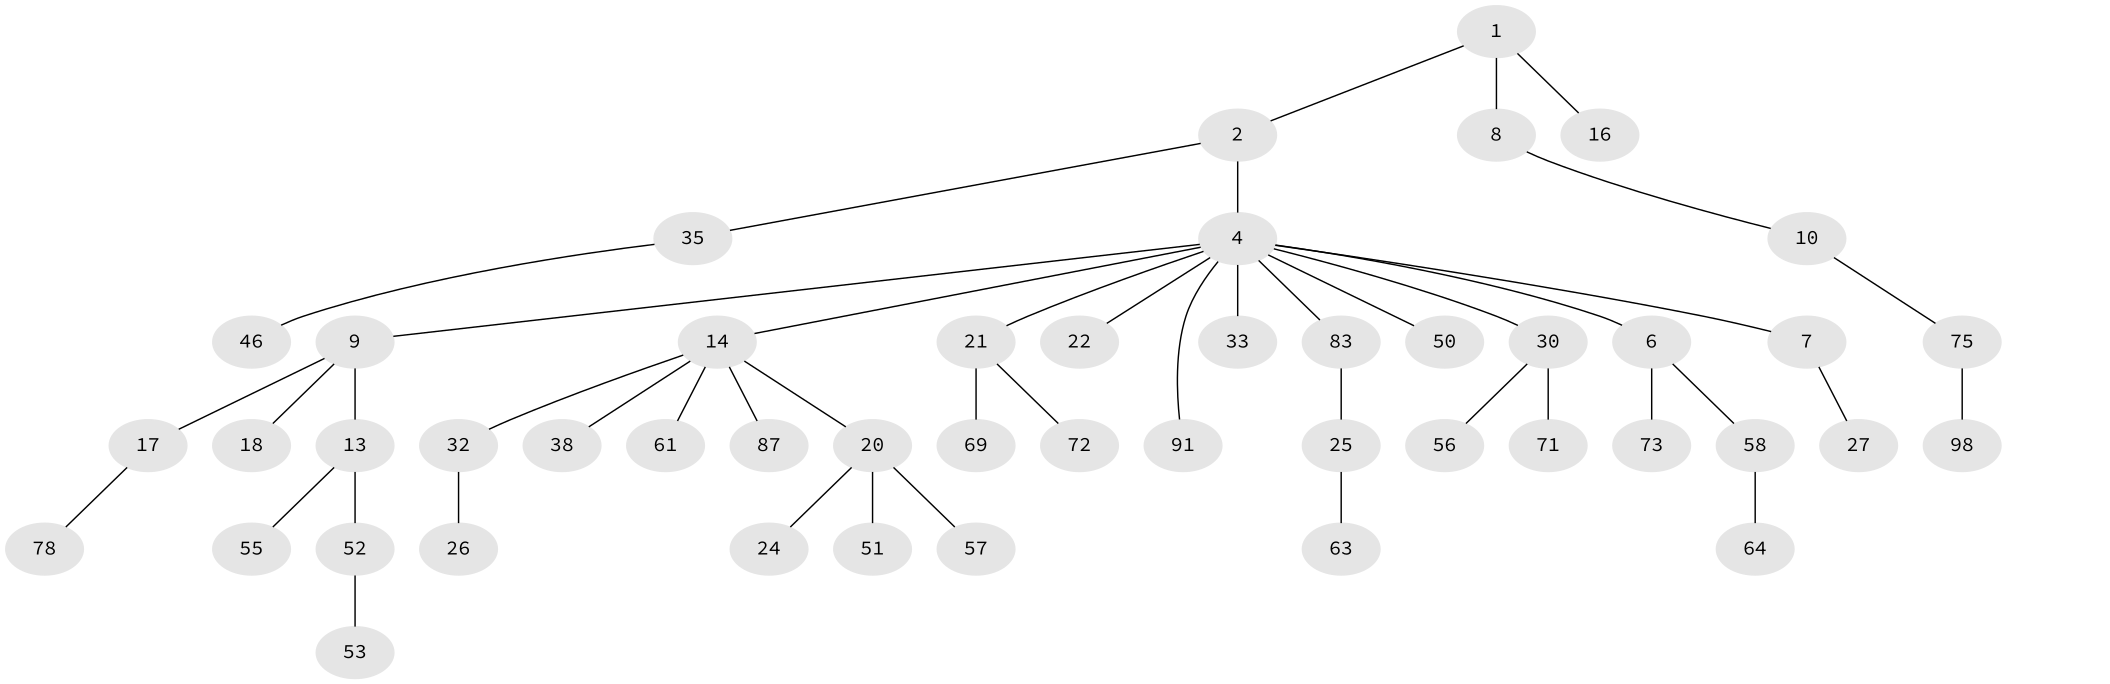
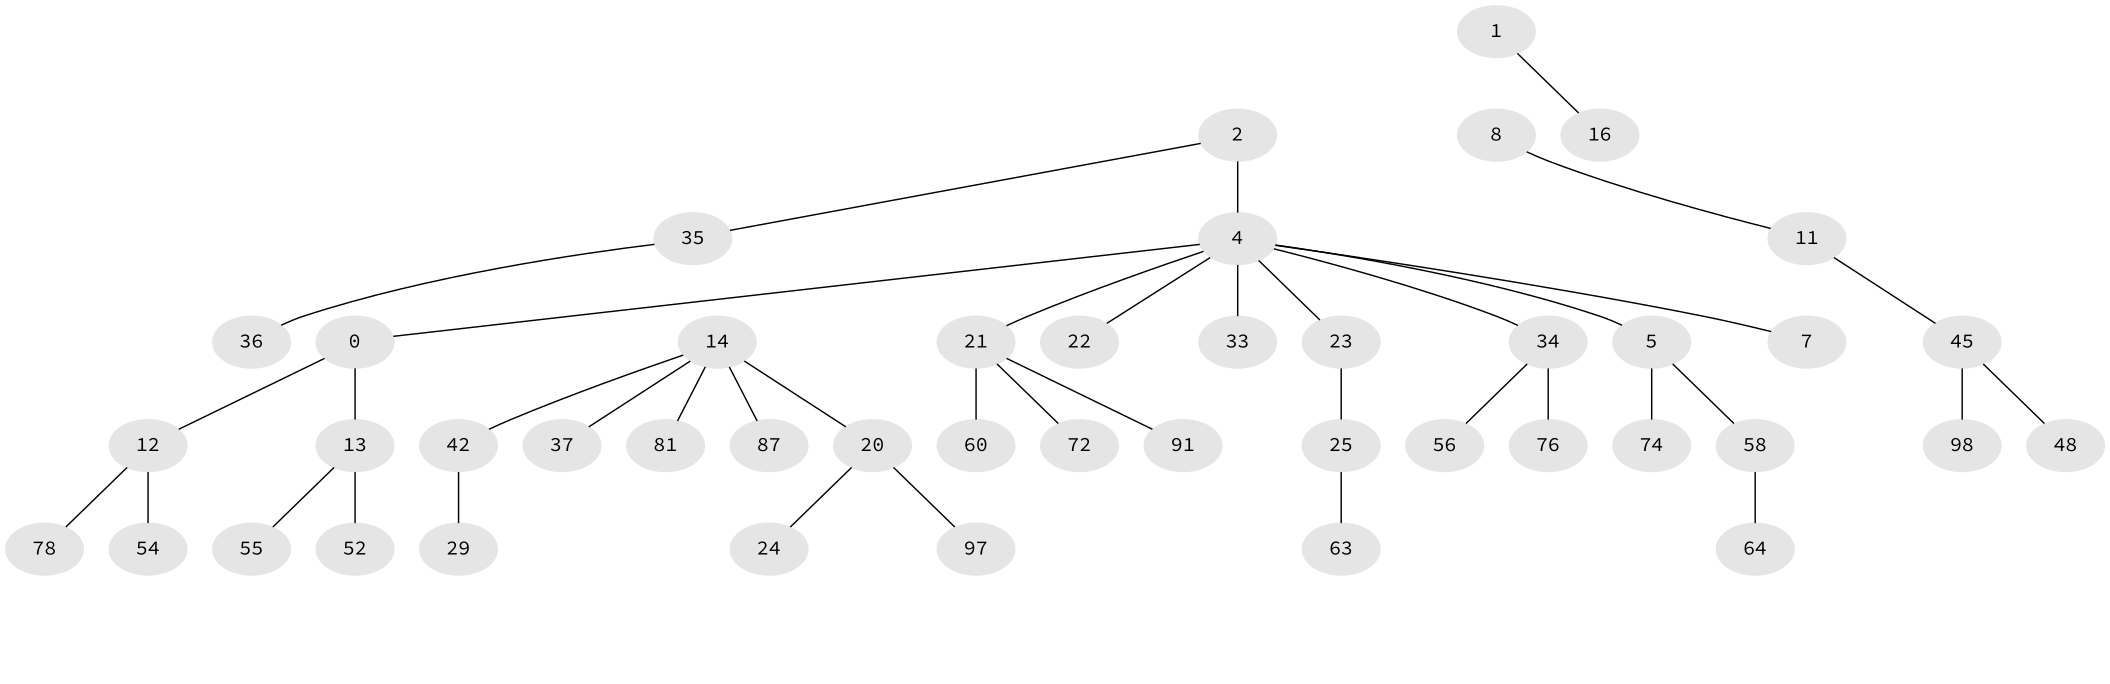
(1367, 83) -> none
(1496, 84) -> none
(1807, 239) -> (1807, 239)
(978, 290) -> none
(1181, 336) -> (1080, 394)
(252, 342) -> (252, 342)
(355, 342) -> (355, 342)
(1341, 342) -> (1341, 342)
(1445, 342) -> none
(1548, 342) -> (1548, 342)
(1652, 342) -> (1652, 342)
(1962, 342) -> (1962, 342)
(148, 446) -> (148, 446)
(252, 446) -> none
(459, 446) -> (459, 446)
(562, 446) -> (562, 446)
(666, 446) -> (666, 446)
(976, 446) -> (976, 446)
(1548, 446) -> (1548, 446)
(1652, 446) -> (1652, 446)
(1859, 446) -> none
none -> (2066, 446)
none -> (148, 549)
(459, 549) -> (459, 549)
(873, 549) -> none
(976, 549) -> (976, 549)
(355, 653) -> none
